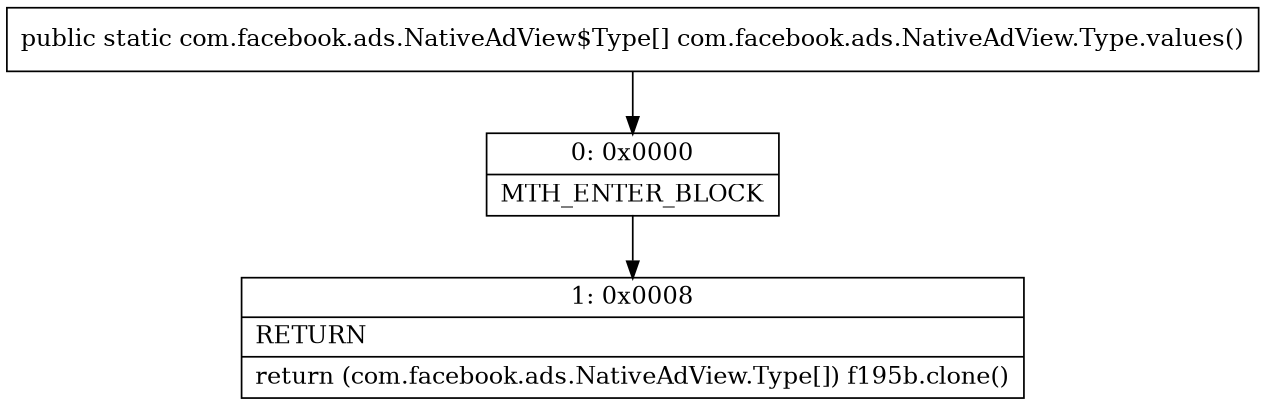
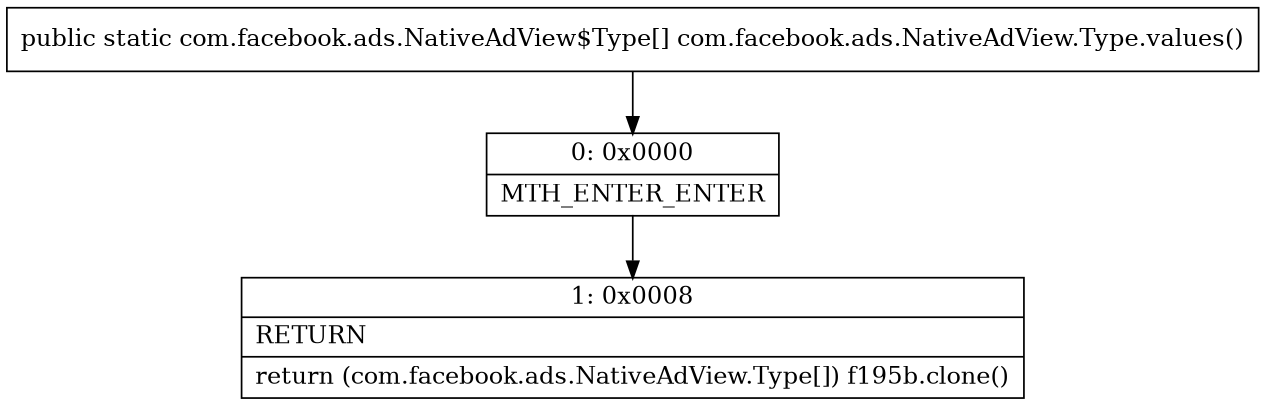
(633, 194) -> (633, 194)
